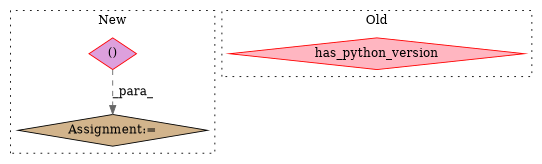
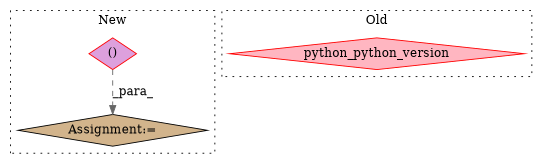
(377, 54) -> (377, 54)
